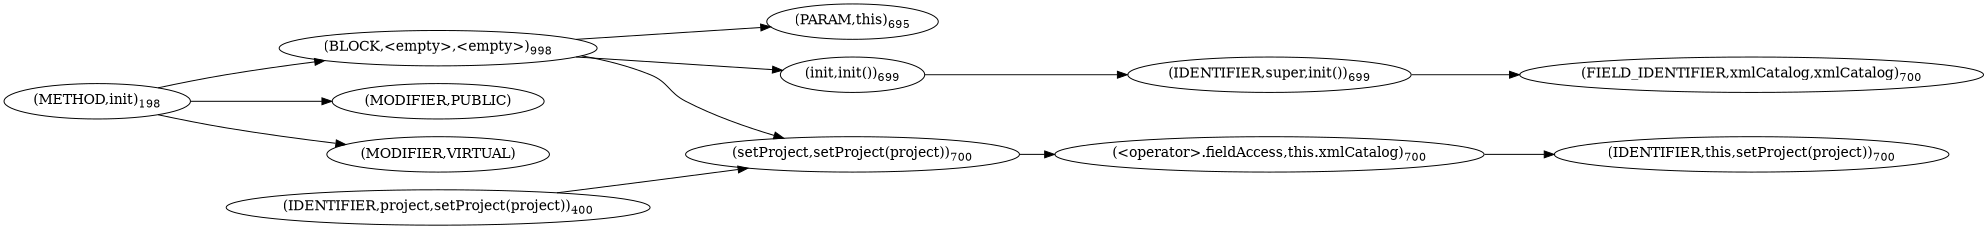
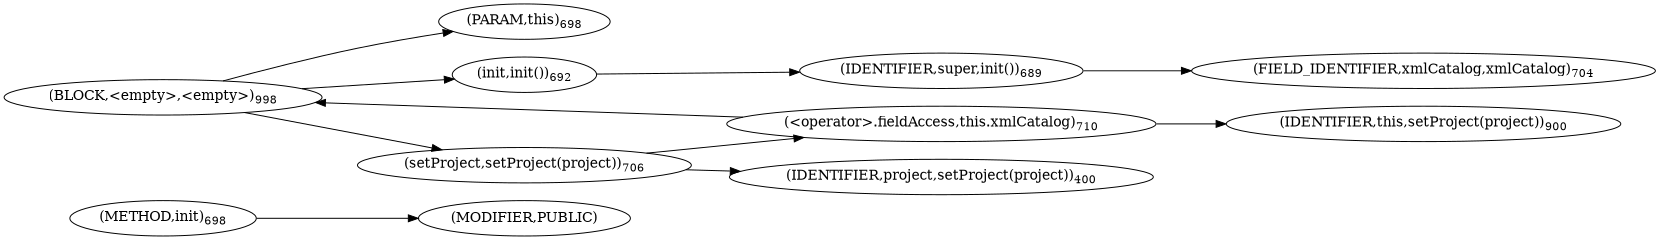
(899, 20) -> (571, 20)
(236, 73) -> (534, 110)
(889, 73) -> (561, 73)
(1359, 73) -> (1031, 69)
(1911, 73) -> (1583, 69)
(150, 100) -> (216, 217)
(962, 153) -> (634, 164)
(1416, 153) -> (1087, 122)
(1884, 153) -> (1556, 122)
(438, 154) -> none
(647, 181) -> (708, 170)
